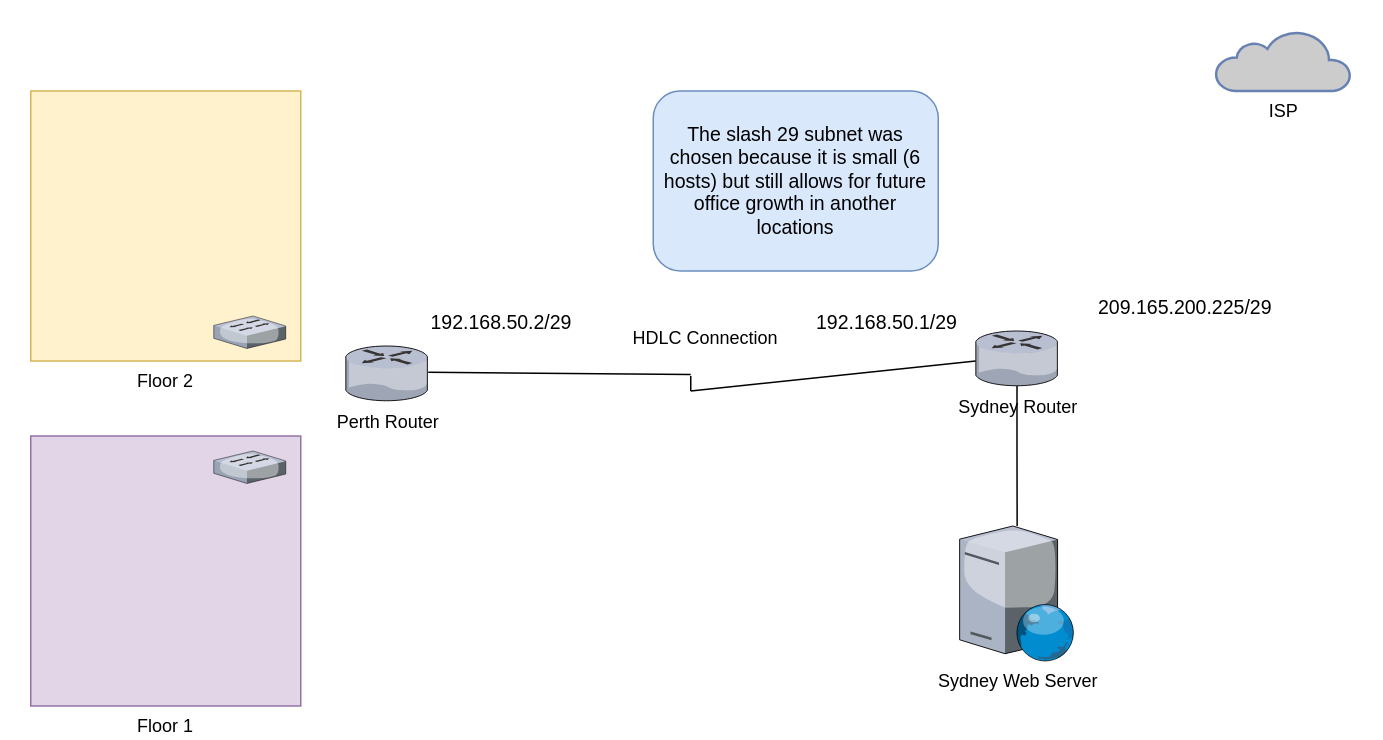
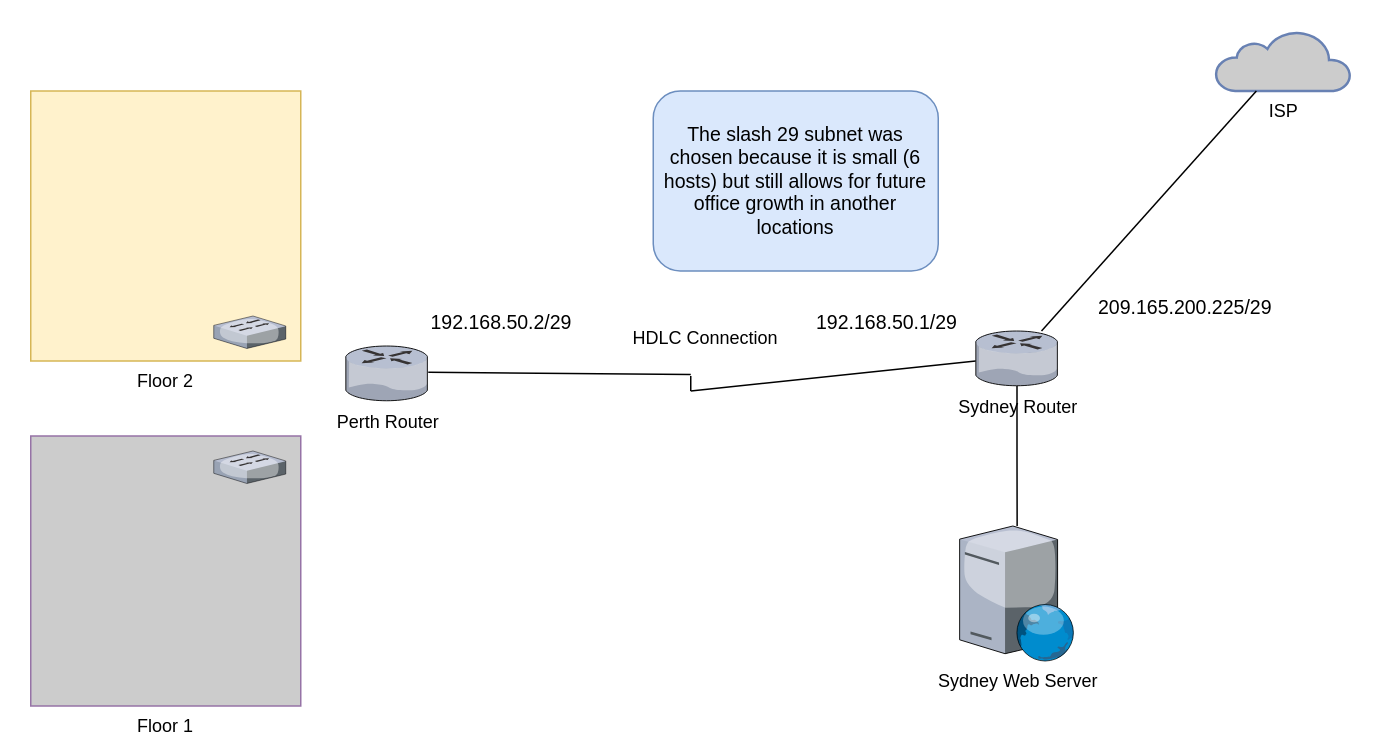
none -> (1149, 211)
(166, 571) -> (166, 571)
